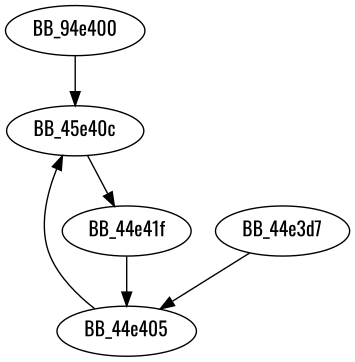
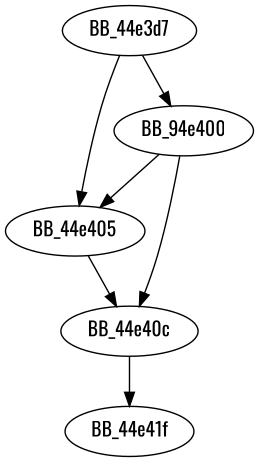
none -> (153, 75)
(75, 131) -> (129, 331)
(127, 274) -> (135, 176)
